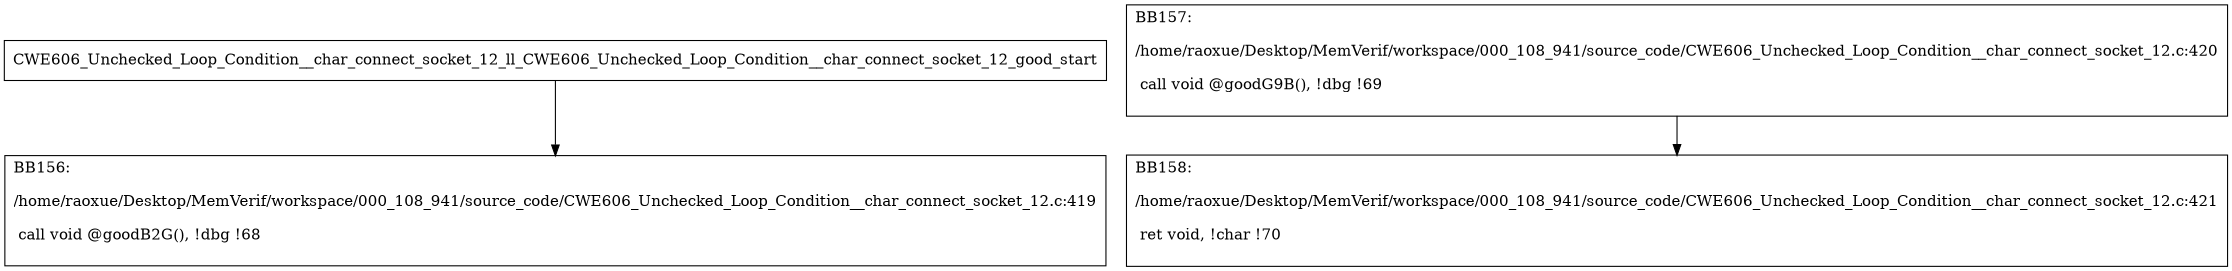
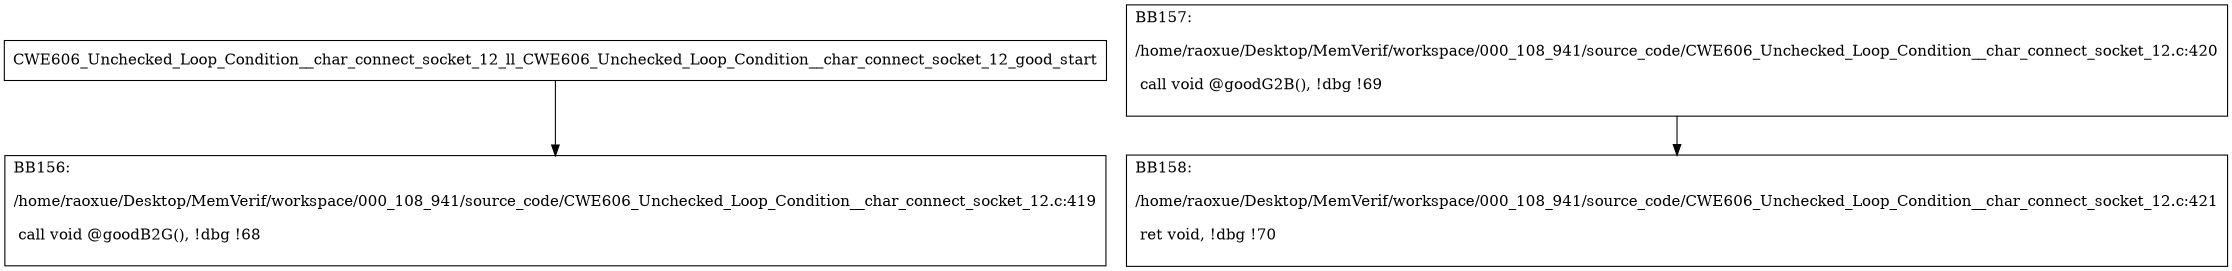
(1259, 85) -> (1259, 85)
(1209, 235) -> (1206, 235)
